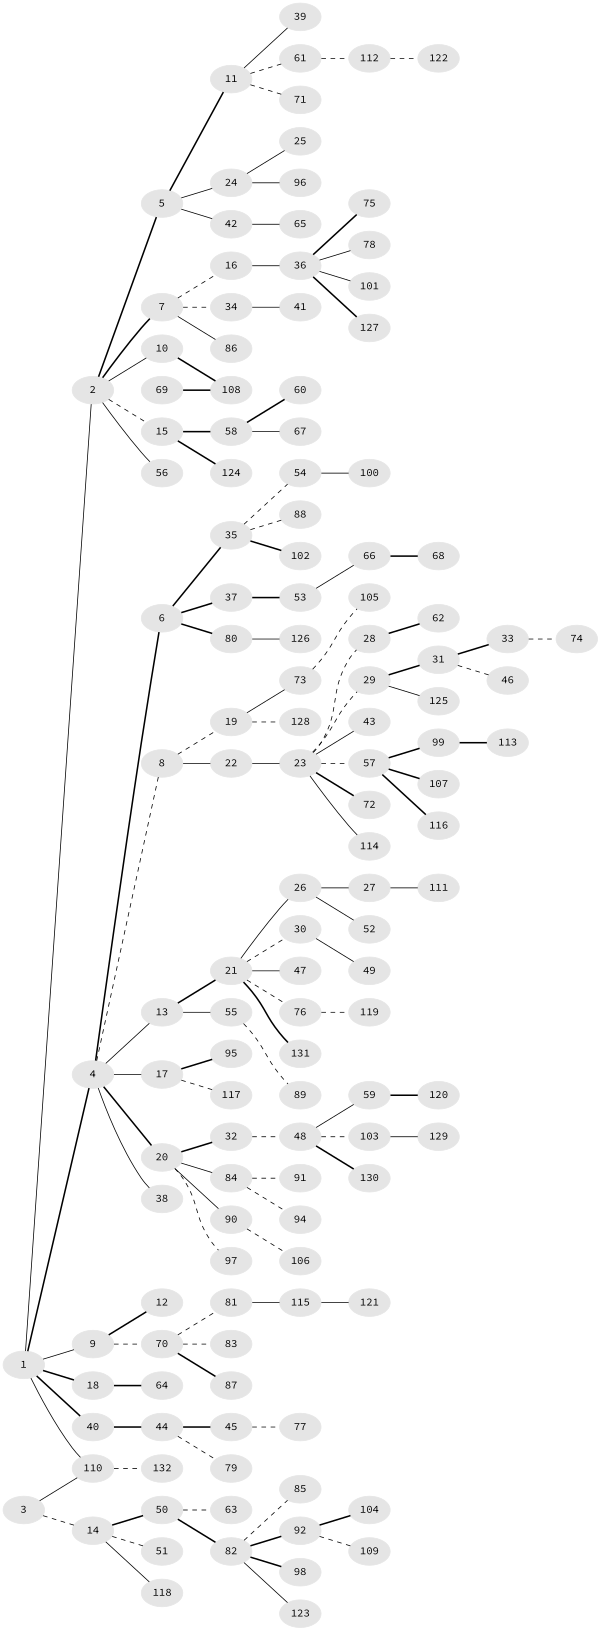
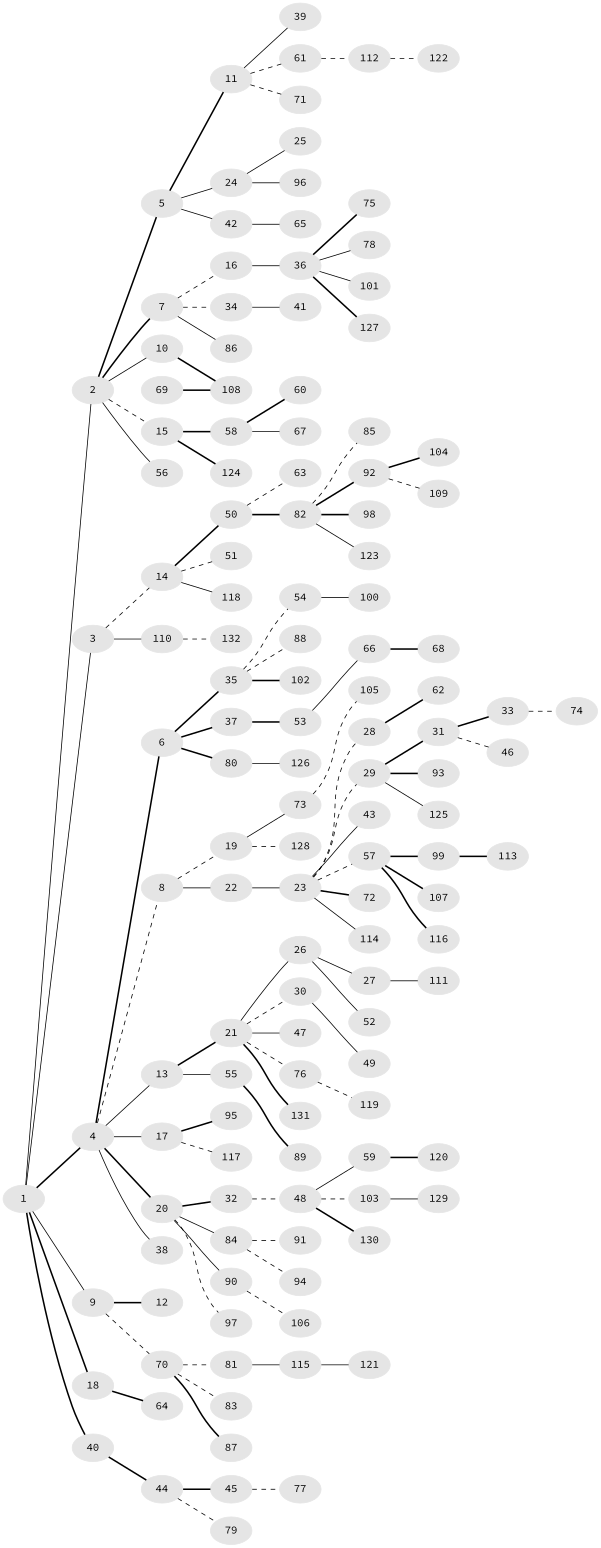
none -> (439, 773)
(266, 1054) -> (266, 1116)
(53, 1419) -> (58, 919)
